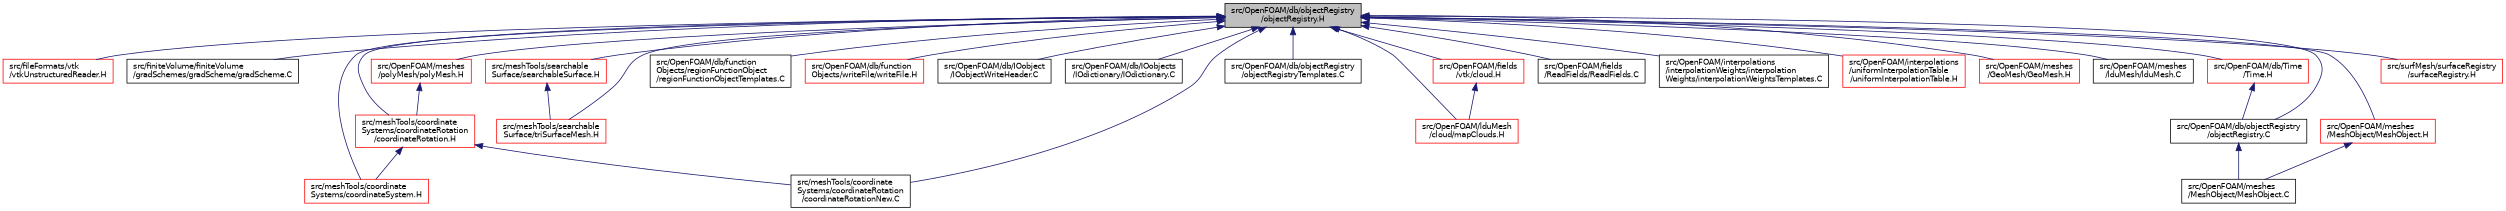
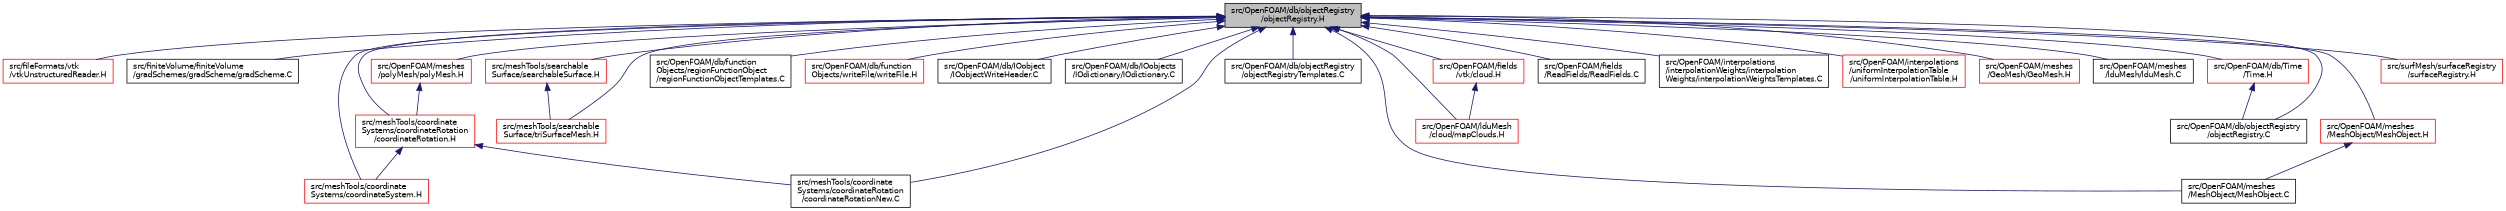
(2239, 165) -> (1720, 184)
